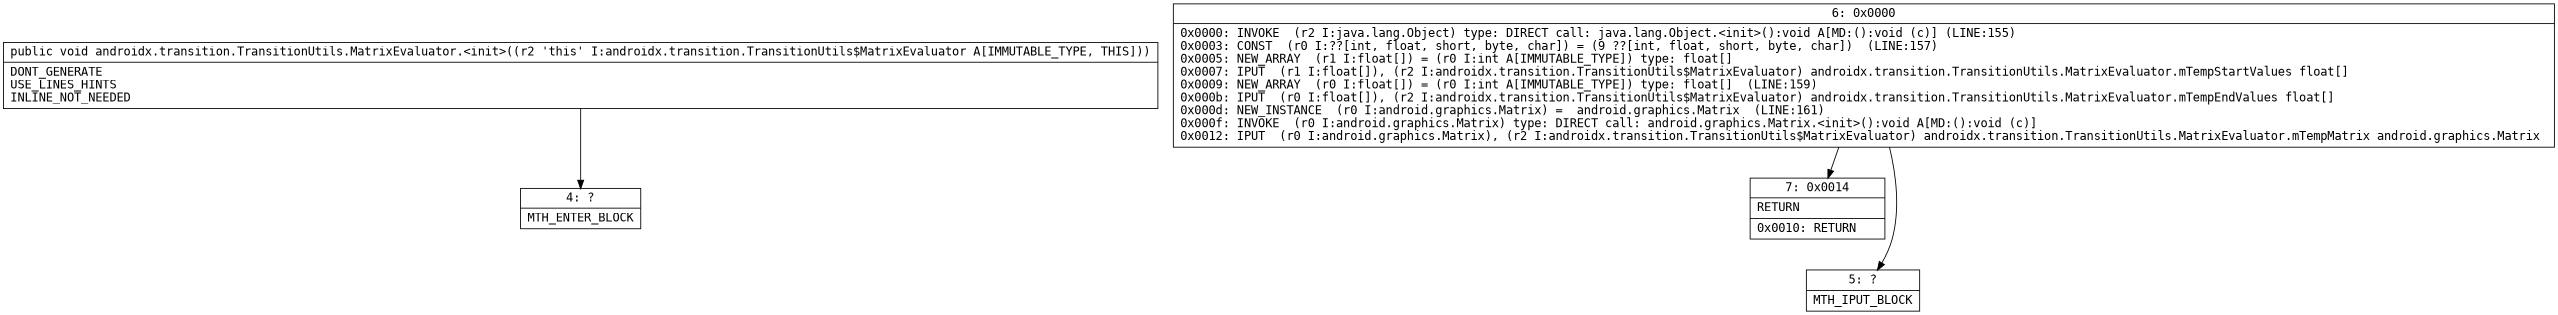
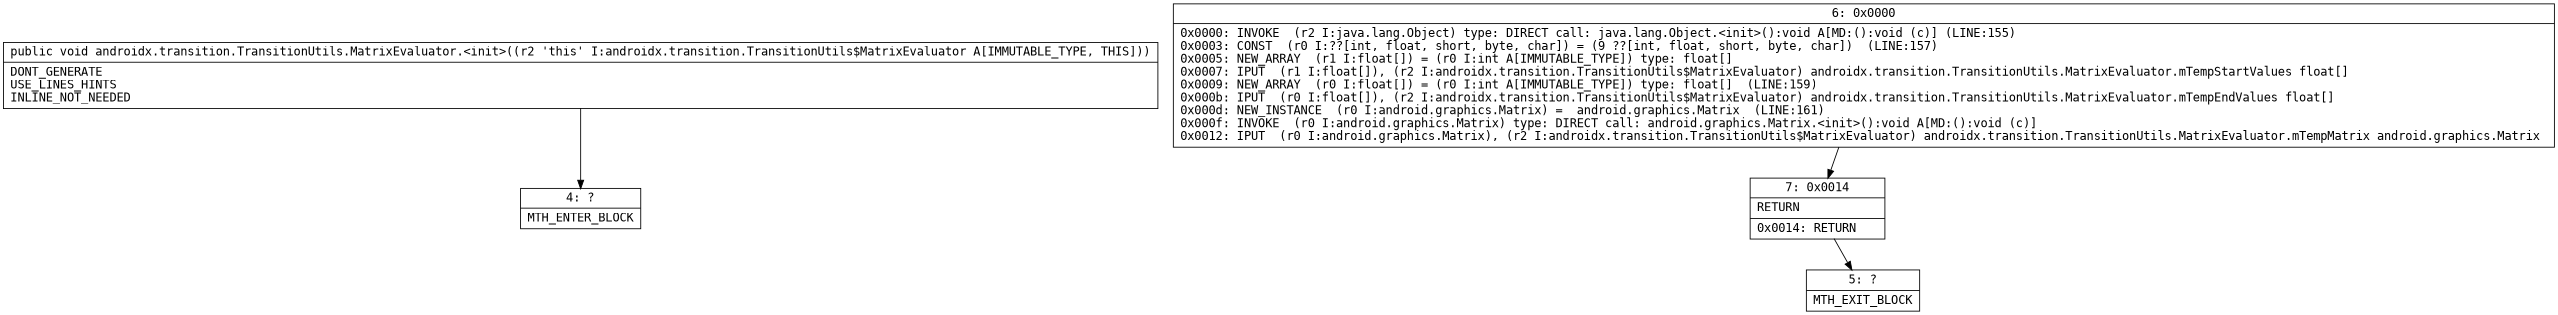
(1897, 206) -> (1841, 251)
(1818, 228) -> (1818, 228)
(1863, 300) -> (1863, 300)
